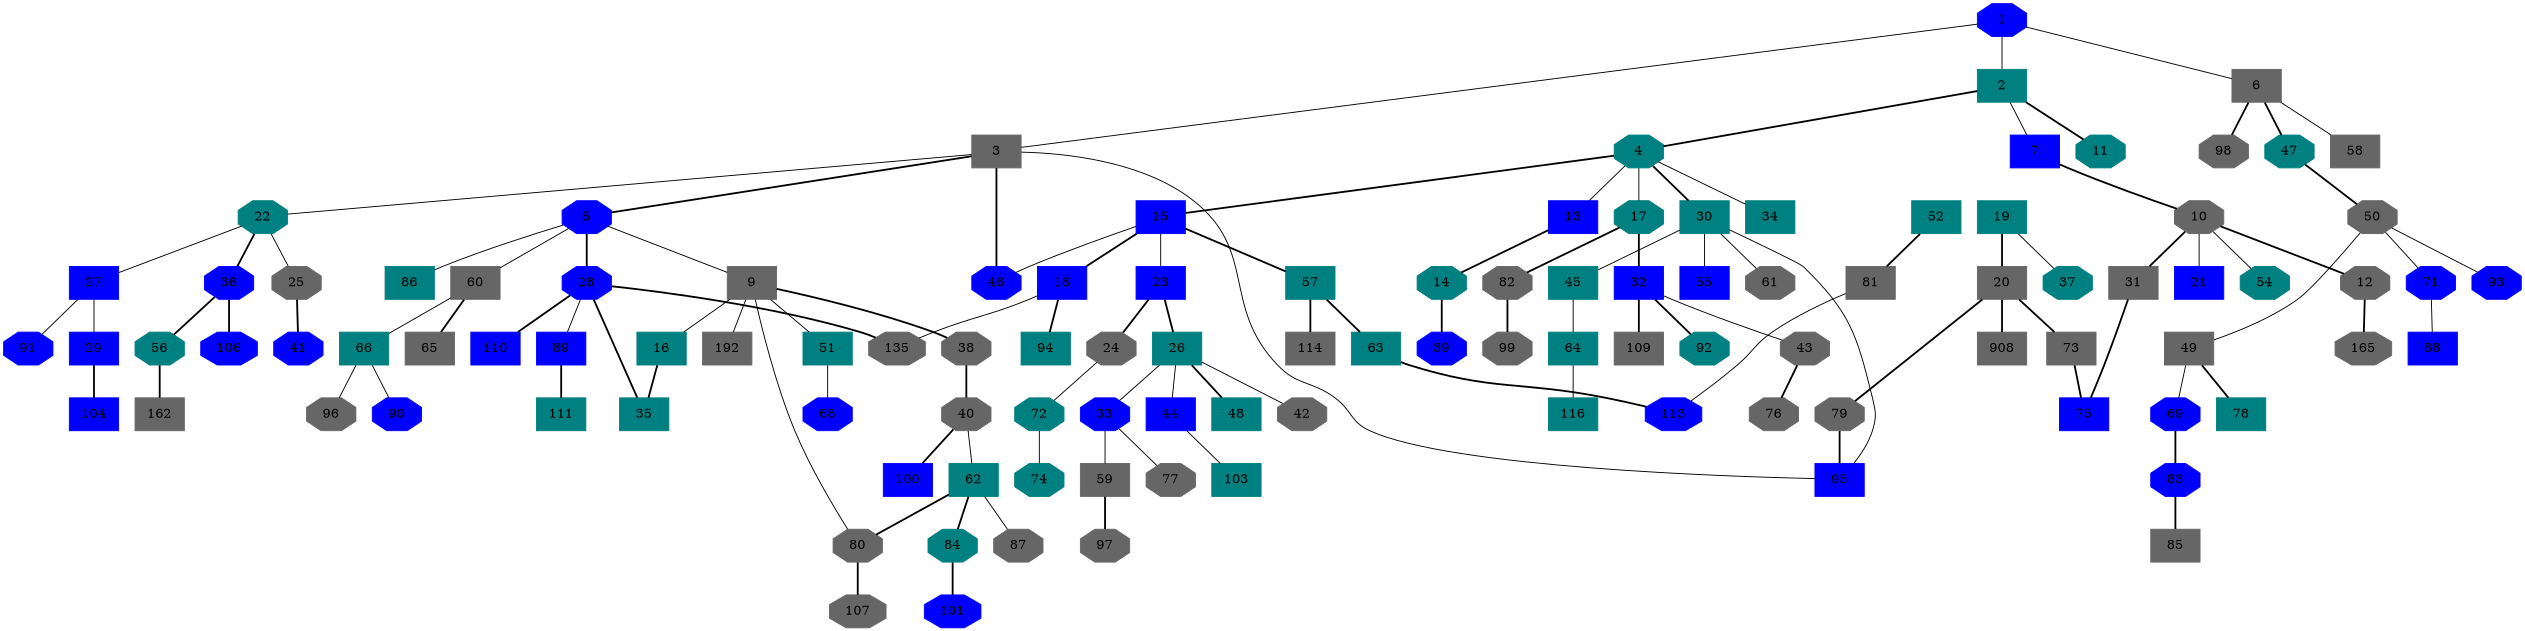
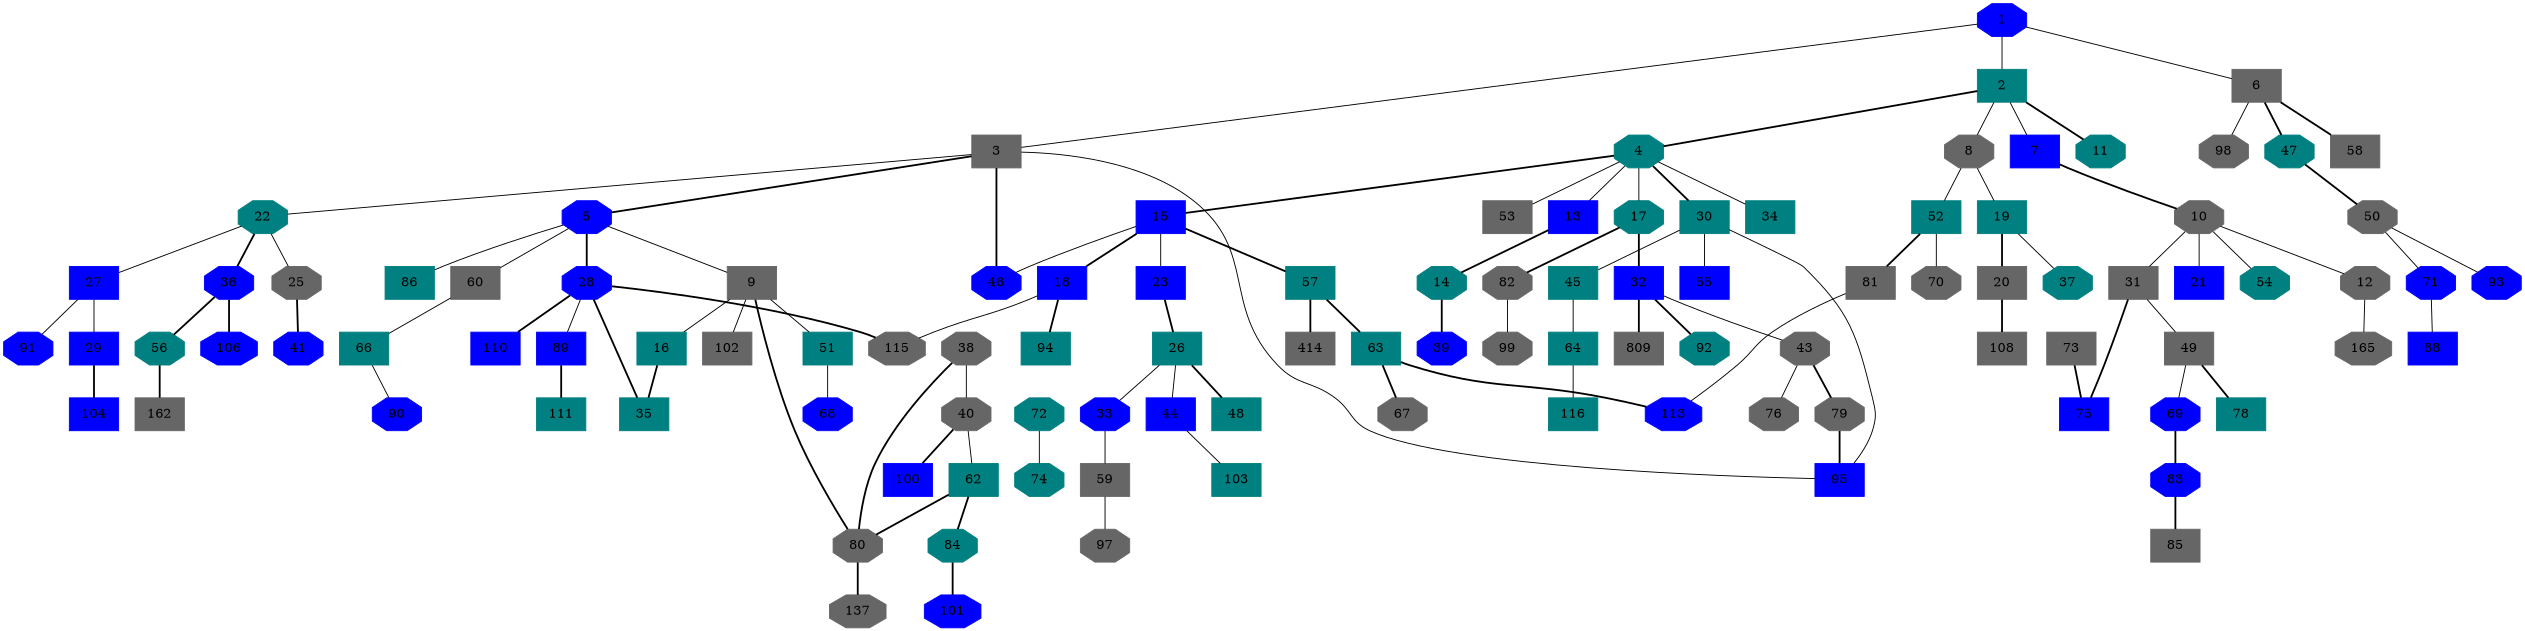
(2240, 119) -> (2240, 119)
(2306, 119) -> (2306, 119)
none -> (1969, 151)
none -> (1507, 217)
(2167, 249) -> (2167, 249)
(2282, 250) -> (2282, 250)
(1770, 283) -> none
none -> (1936, 283)
(2297, 300) -> (2161, 316)
(863, 310) -> (890, 438)
(1507, 316) -> (1507, 316)
(2037, 316) -> none
(2364, 316) -> (2364, 316)
(430, 349) -> none
(727, 349) -> (727, 349)
(897, 349) -> (897, 349)
(1111, 349) -> none
(1310, 349) -> (1310, 349)
(1639, 349) -> (1639, 349)
(2002, 349) -> (2002, 349)
(1919, 350) -> (1822, 382)
(966, 382) -> (966, 382)
(1789, 382) -> (1789, 382)
(331, 414) -> none
(1302, 414) -> none
none -> (1403, 414)
(790, 419) -> (790, 419)
(1171, 480) -> none
(1105, 513) -> (1105, 513)
(1018, 546) -> none
(858, 611) -> (858, 611)
